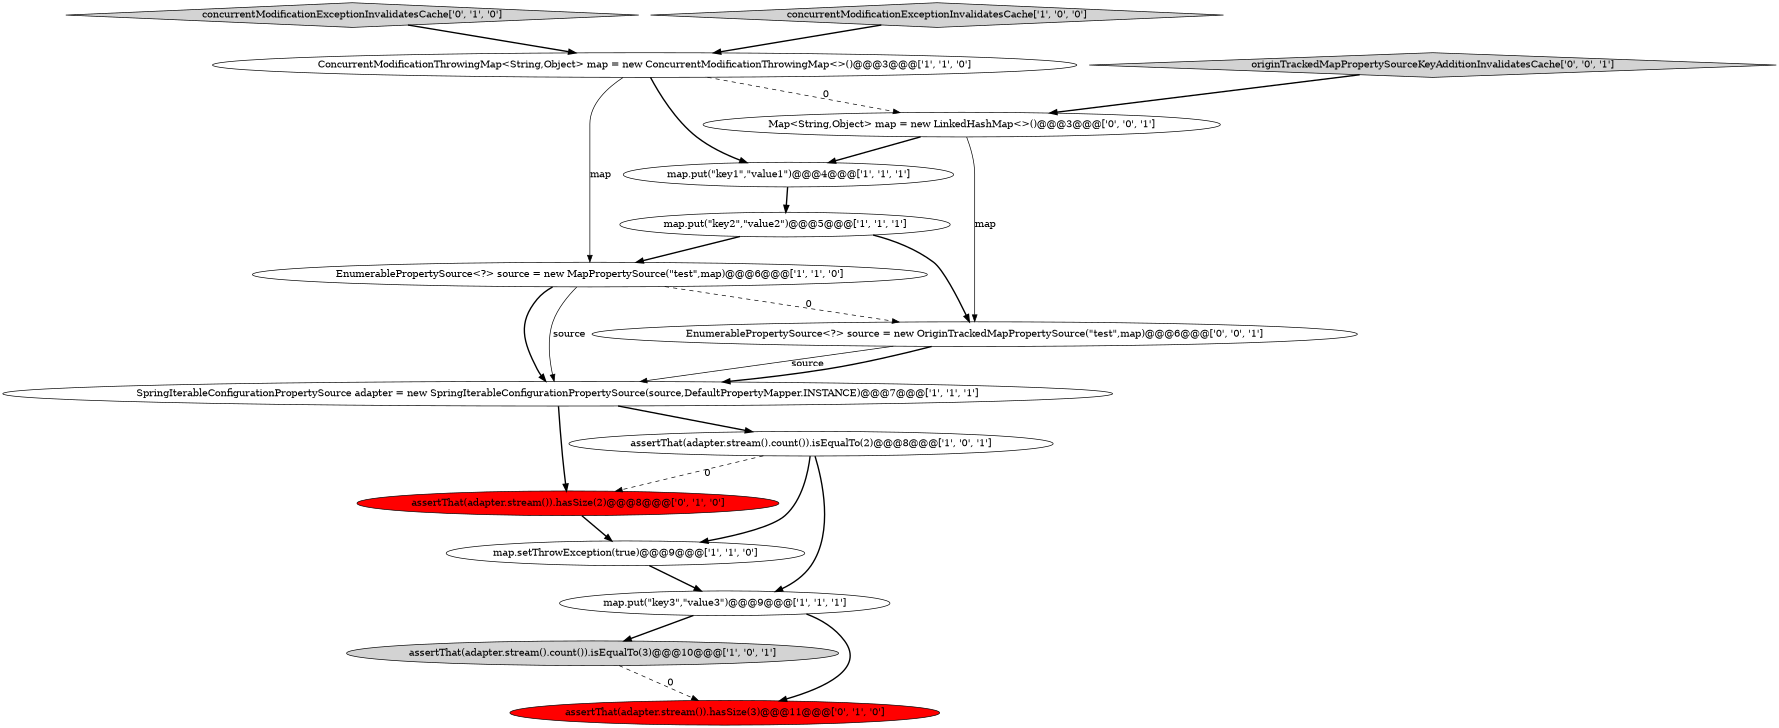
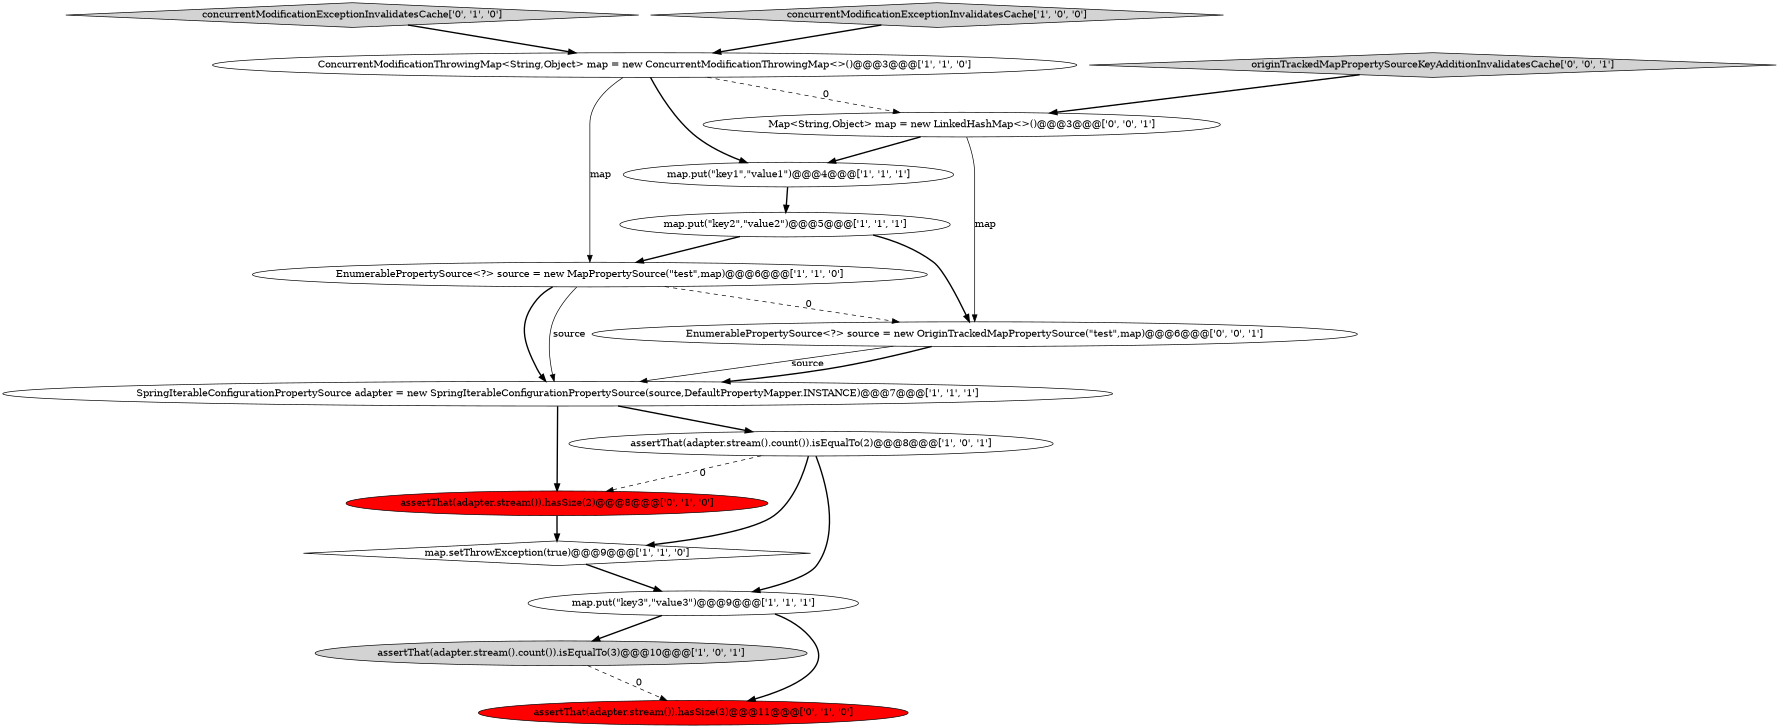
(625, 553) -> (557, 553)
